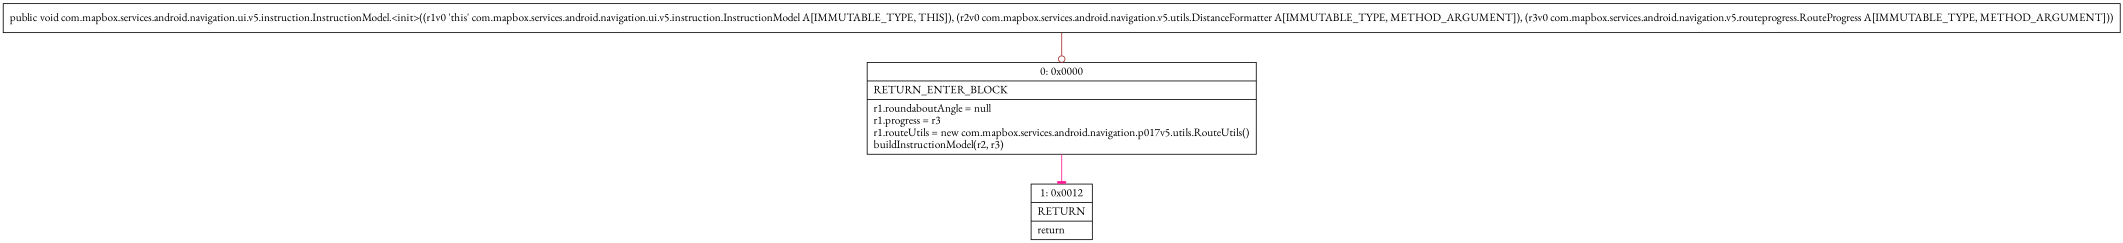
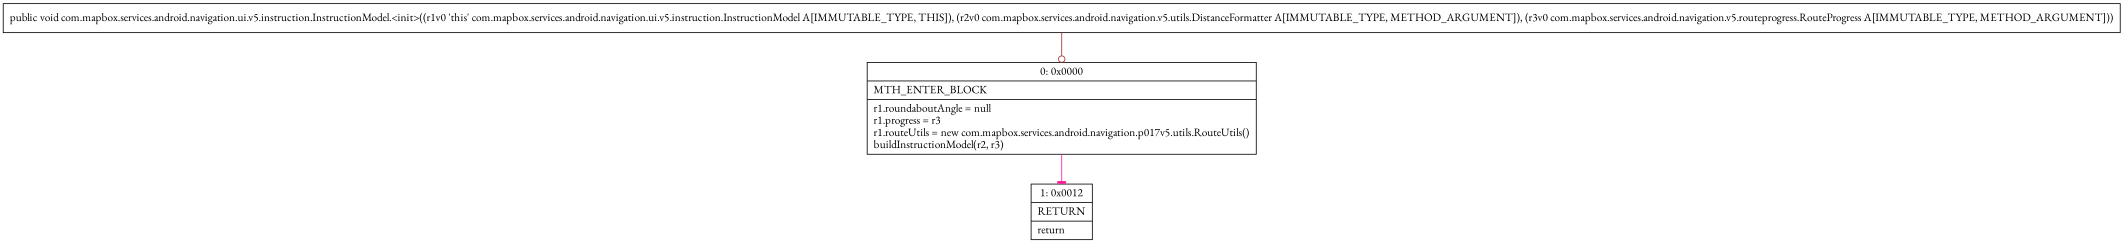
(941, 90) -> (931, 90)
